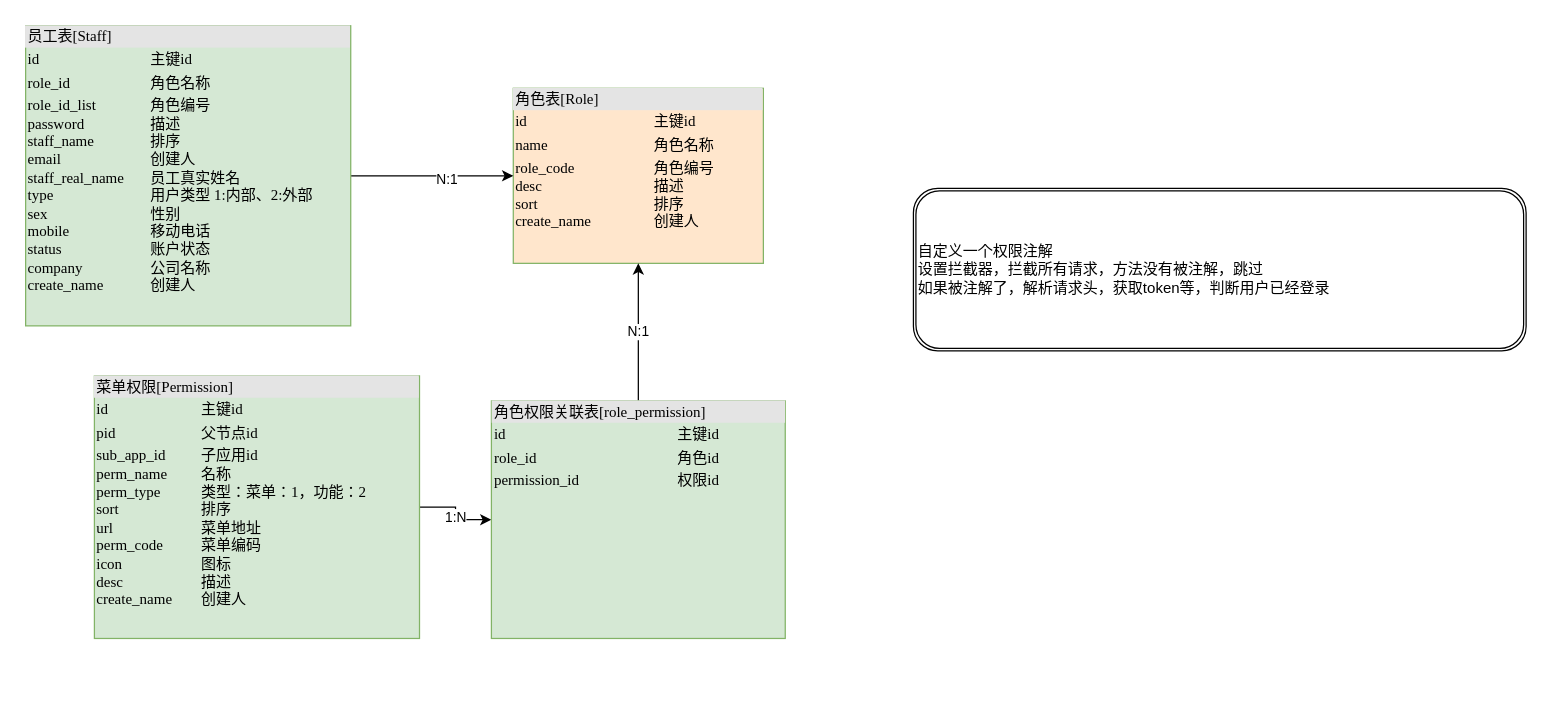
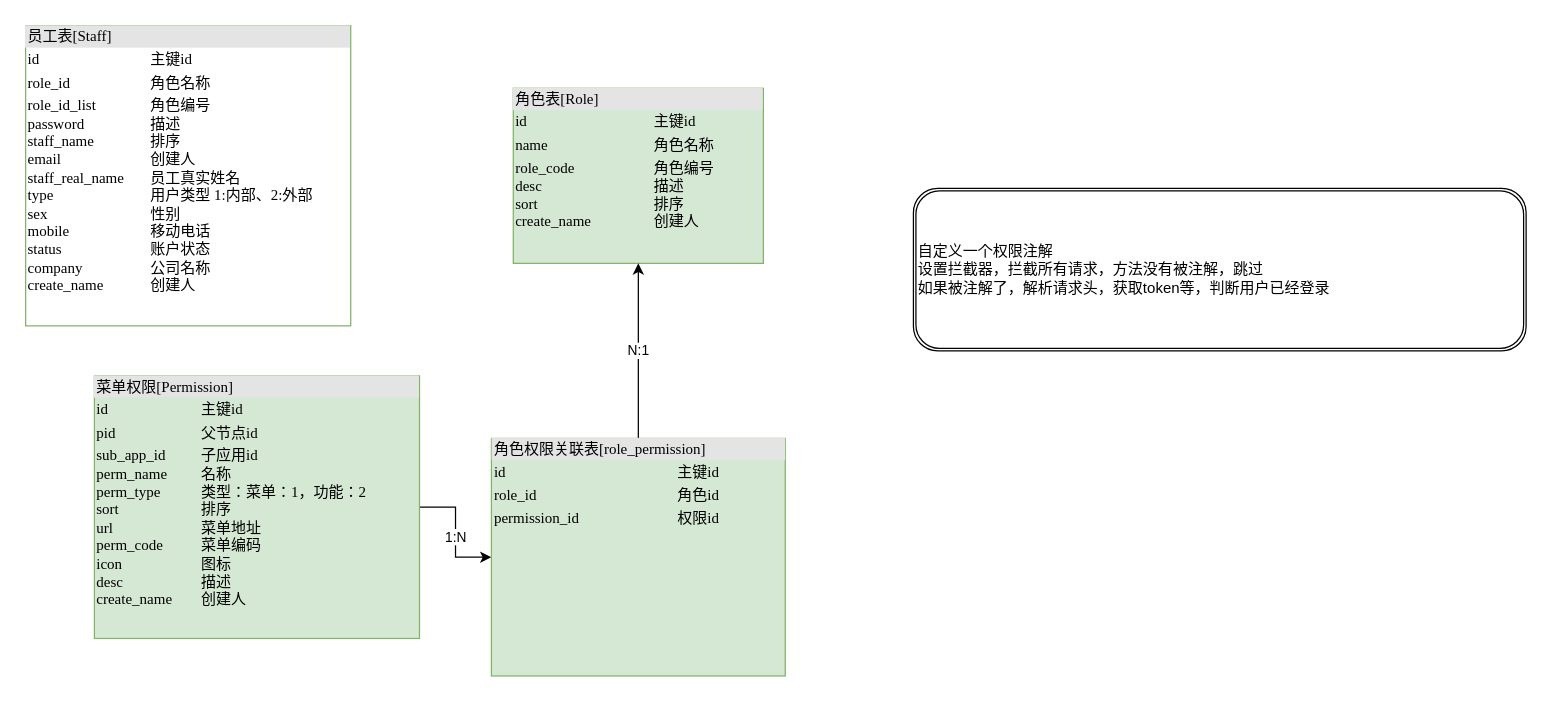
(188, 176) -> (188, 176)
(428, 176) -> none
(638, 176) -> (638, 176)
(638, 519) -> (638, 557)
